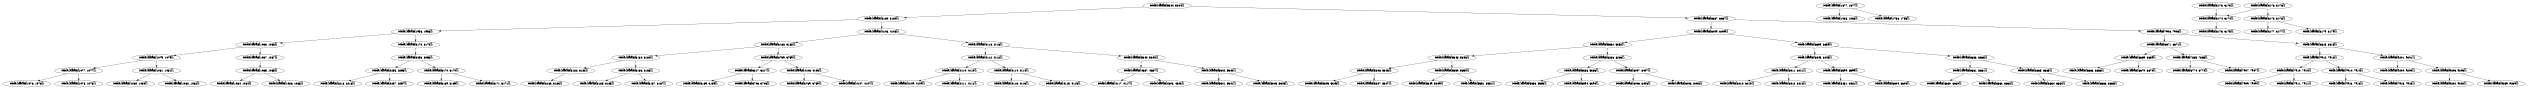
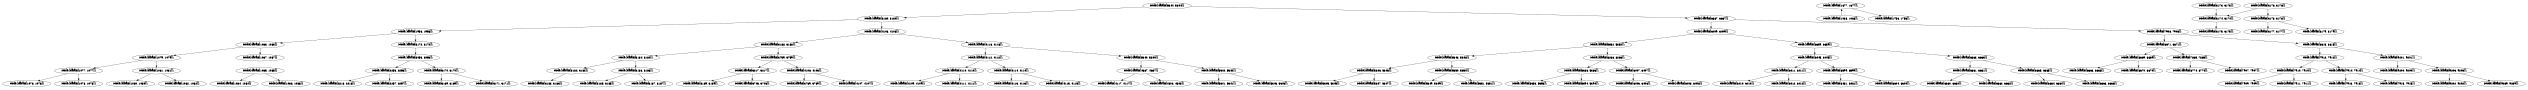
(1839, 11) -> (1842, 13)
(260, 63) -> none
